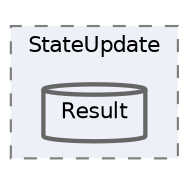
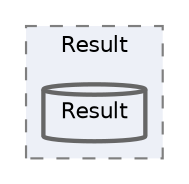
(94, 47) -> (94, 47)
